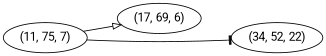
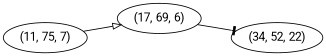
(157, 42) -> (214, 27)
